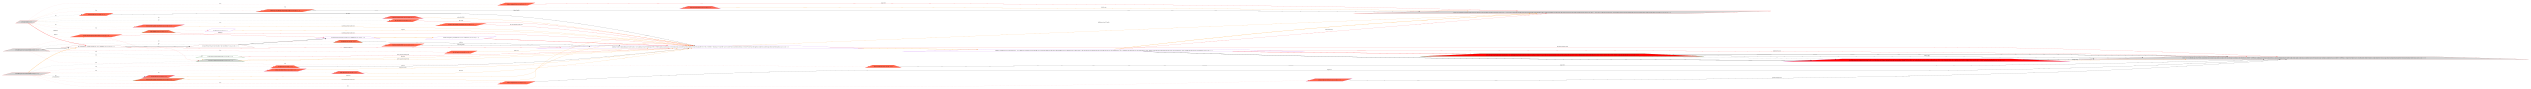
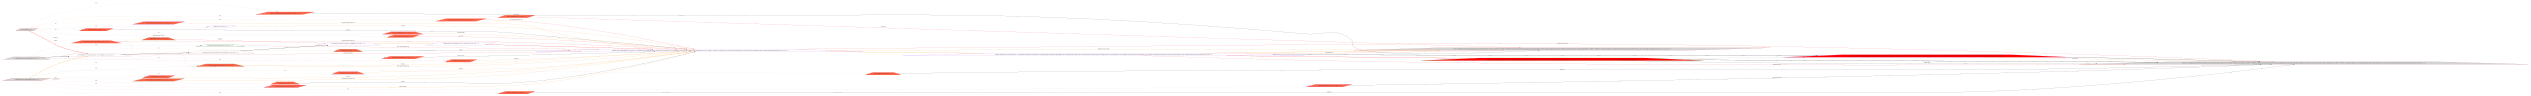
(700, 7) -> none
(159, 20) -> (159, 35)
(96, 36) -> (96, 42)
(220, 60) -> (220, 65)
